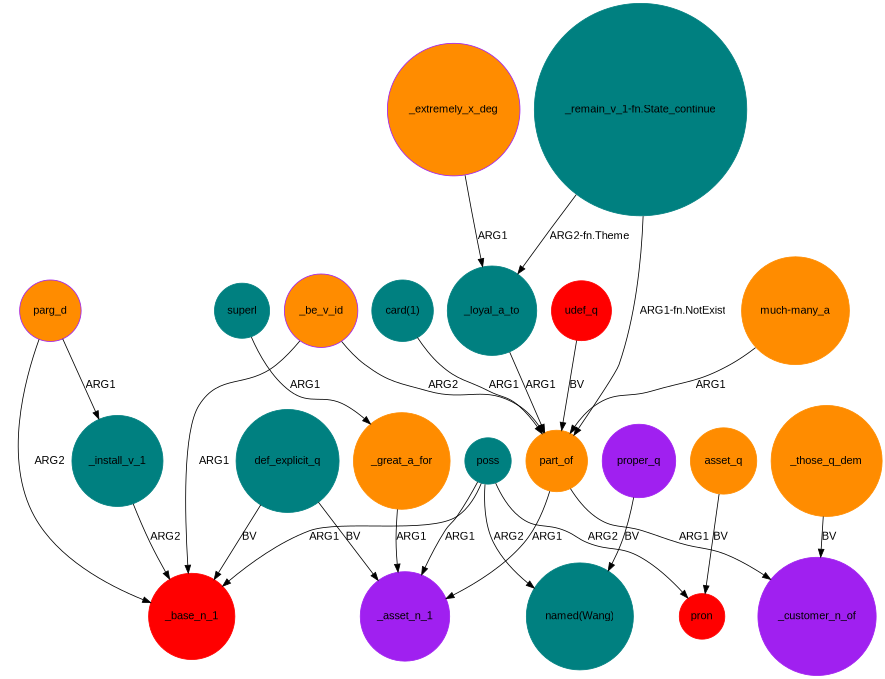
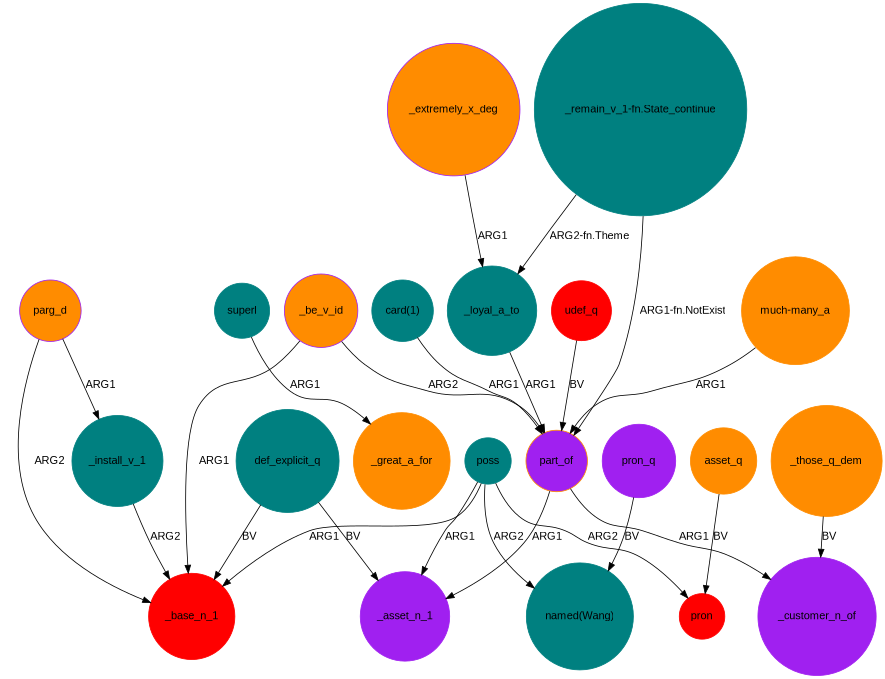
(557, 461) -> (557, 461)
(639, 461) -> (639, 461)
(396, 537) -> none
